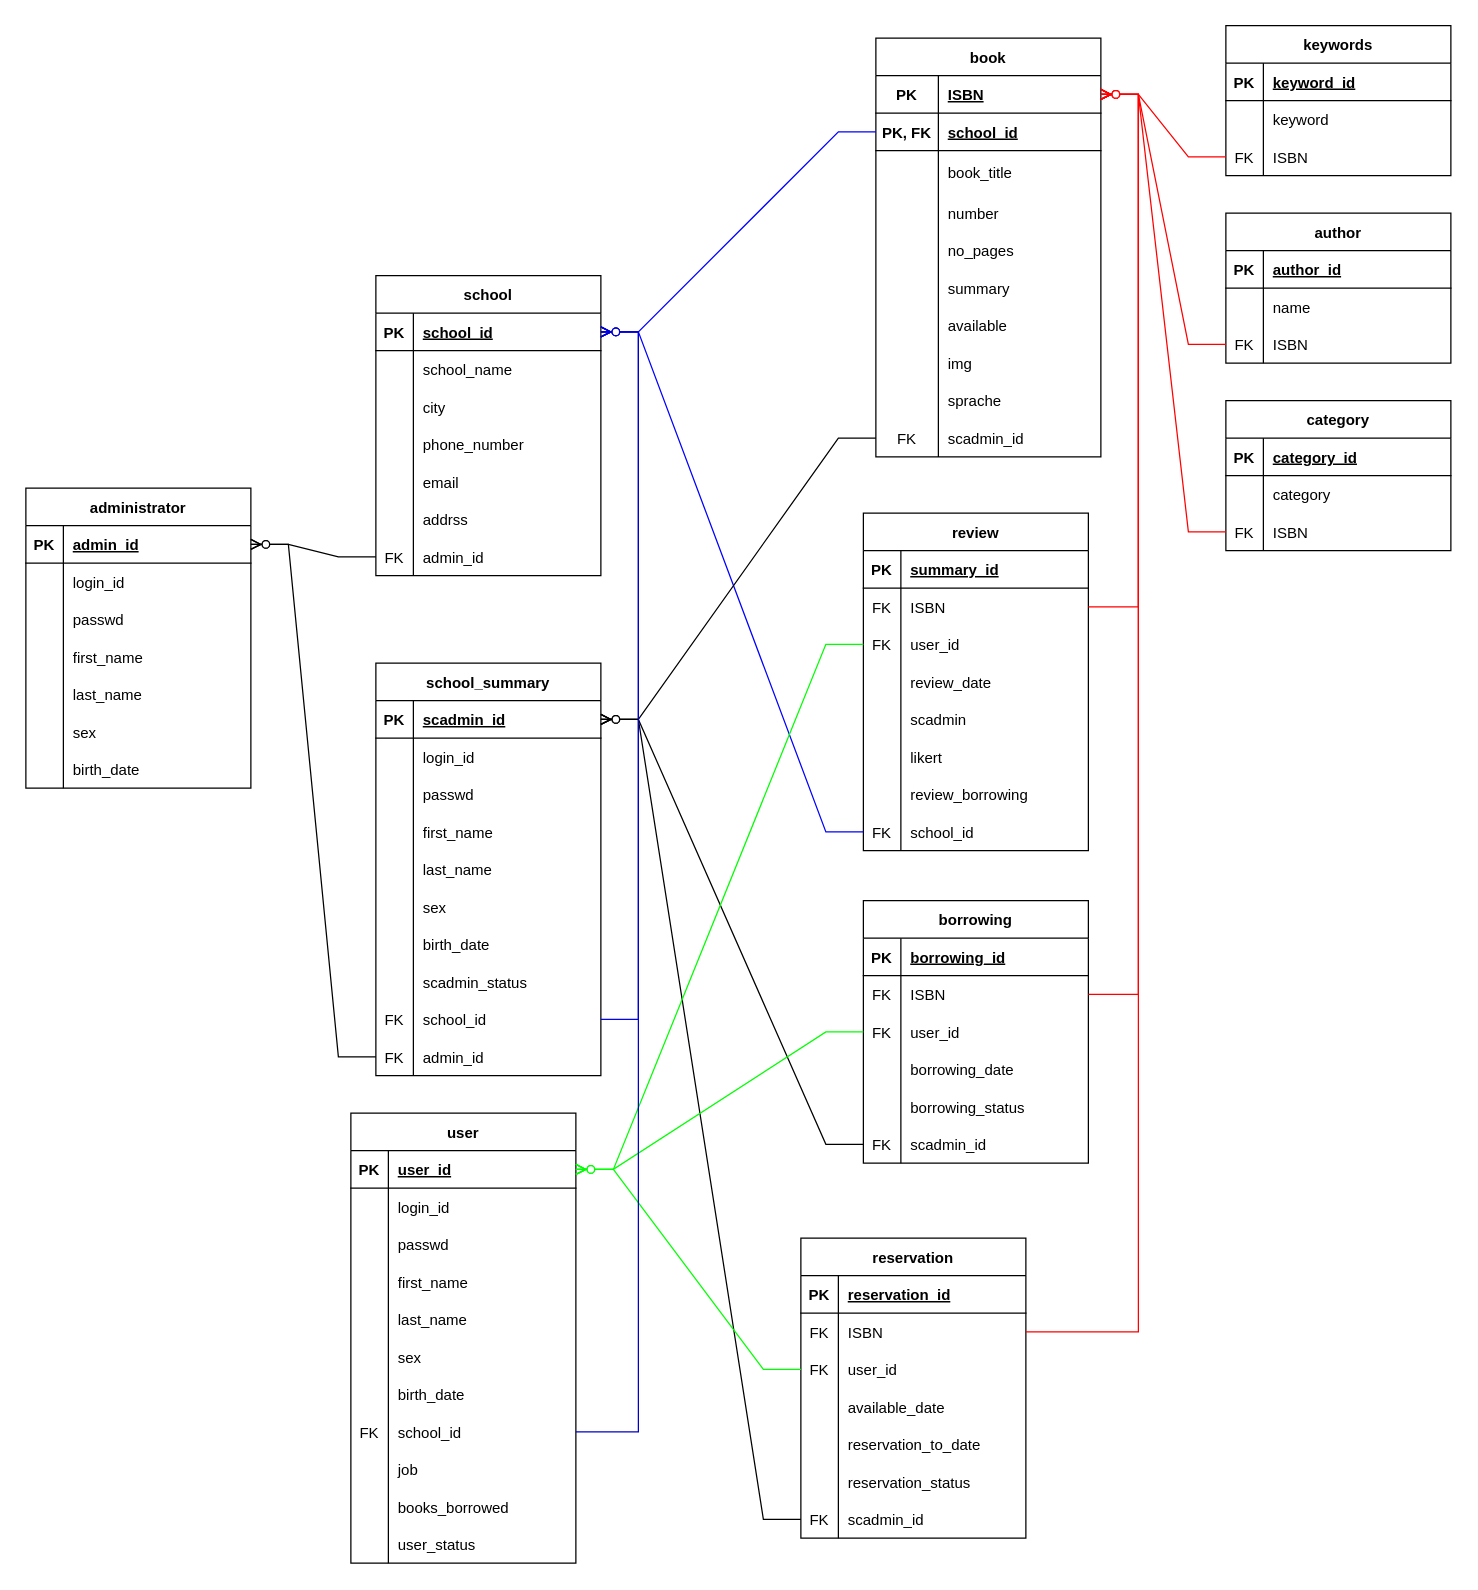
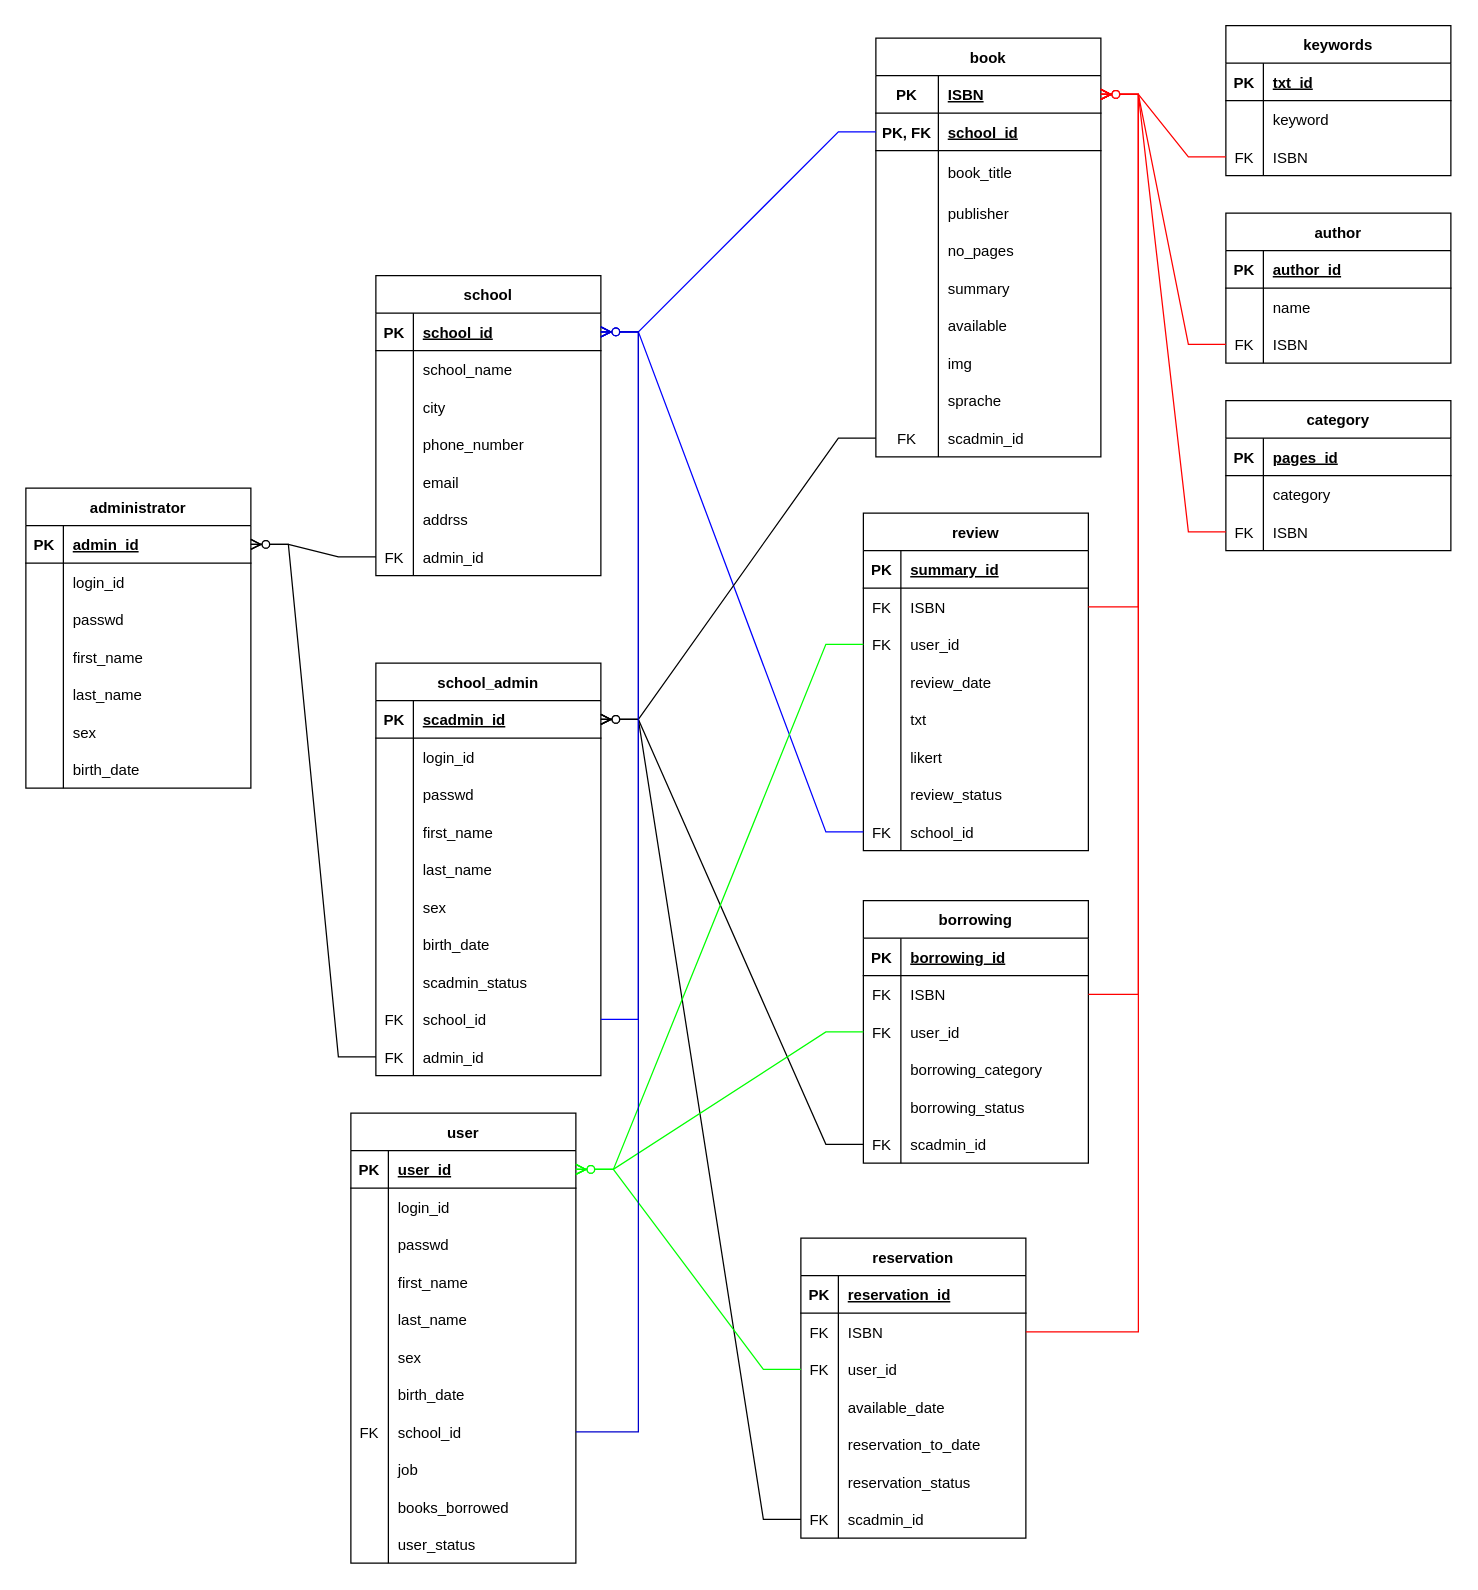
(1313, 83) -> (1296, 83)
(973, 214) -> (981, 214)
(1317, 458) -> (1304, 458)
(488, 683) -> (488, 683)
(937, 720) -> (923, 720)
(973, 795) -> (963, 795)
(967, 1070) -> (984, 1070)
